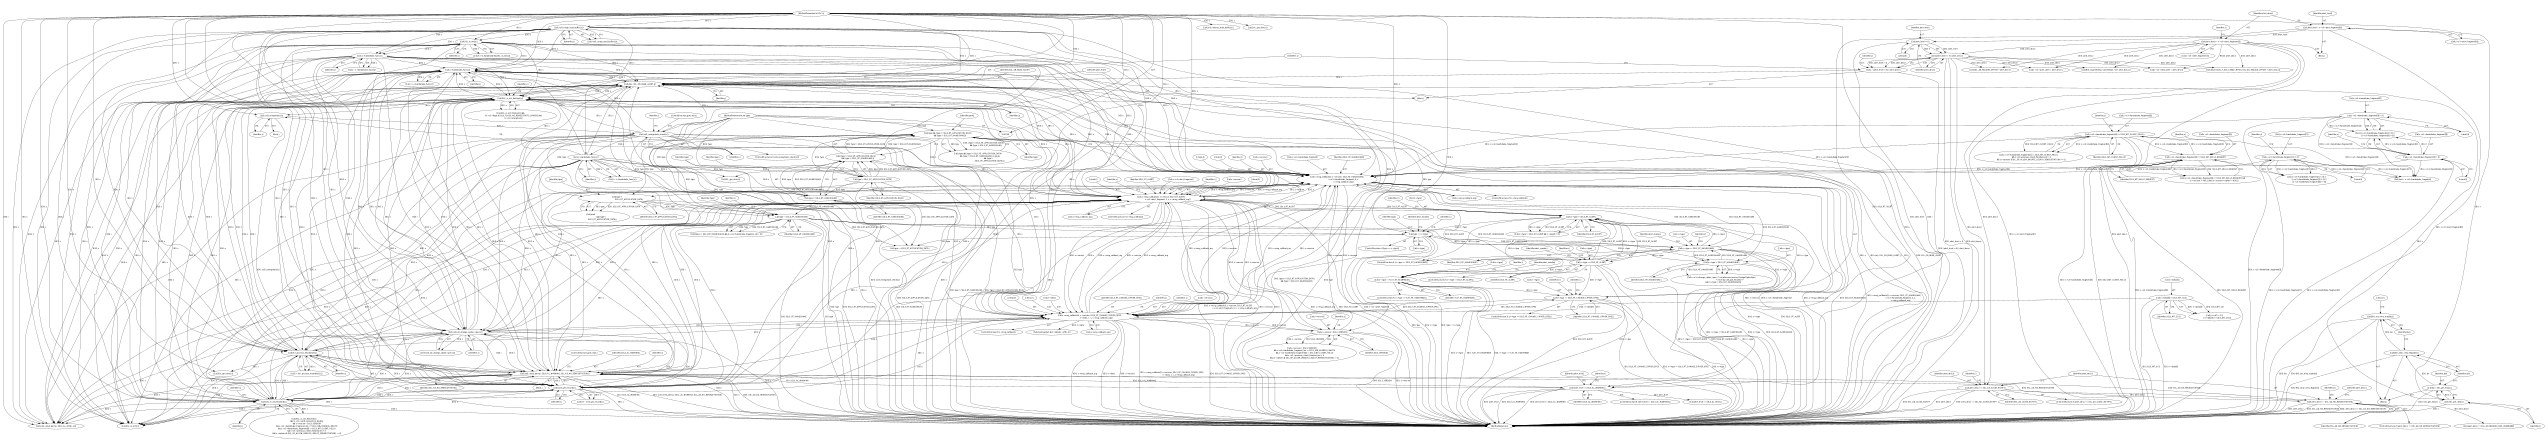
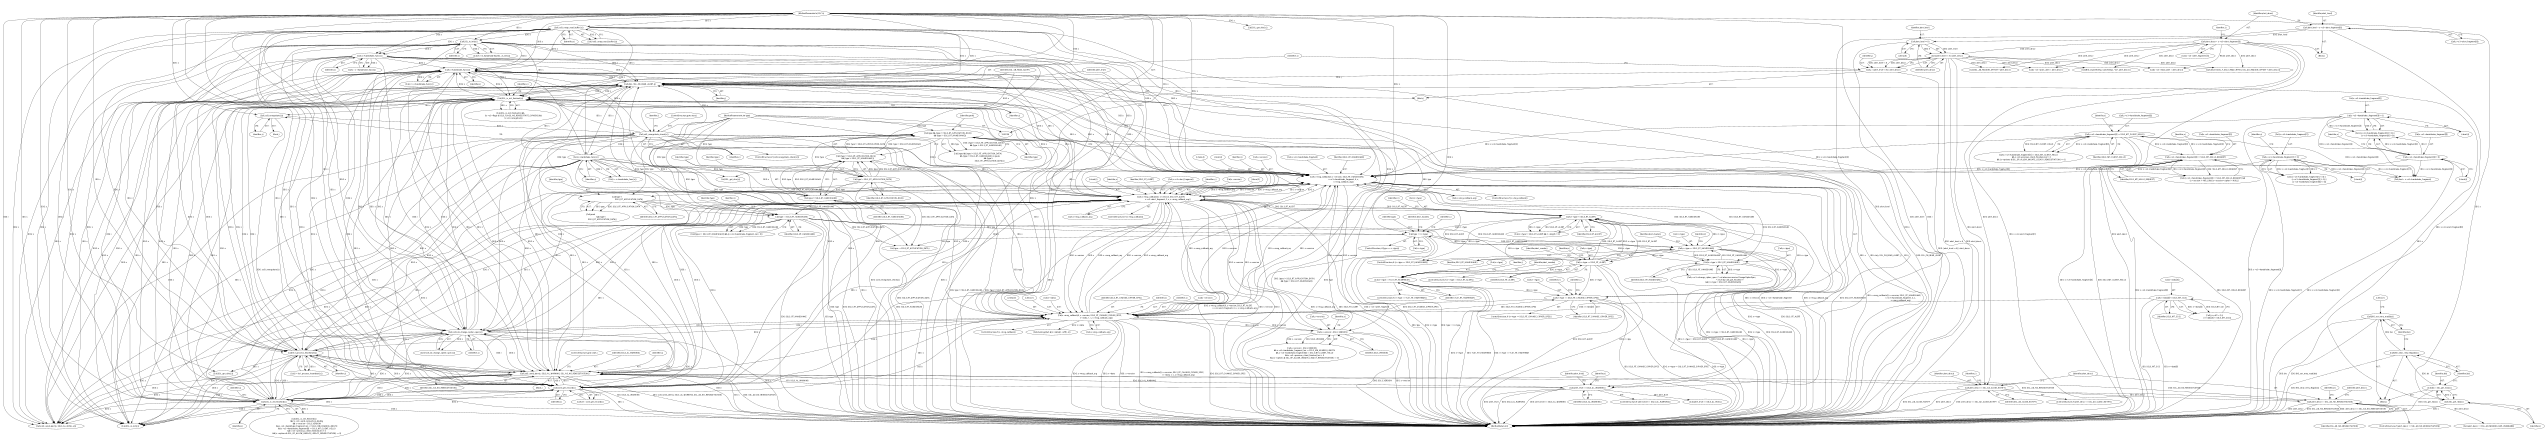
(1218, 28) -> none
(1046, 99) -> (826, 107)
(1882, 207) -> (1882, 207)
none -> (2214, 301)
none -> (177, 382)
